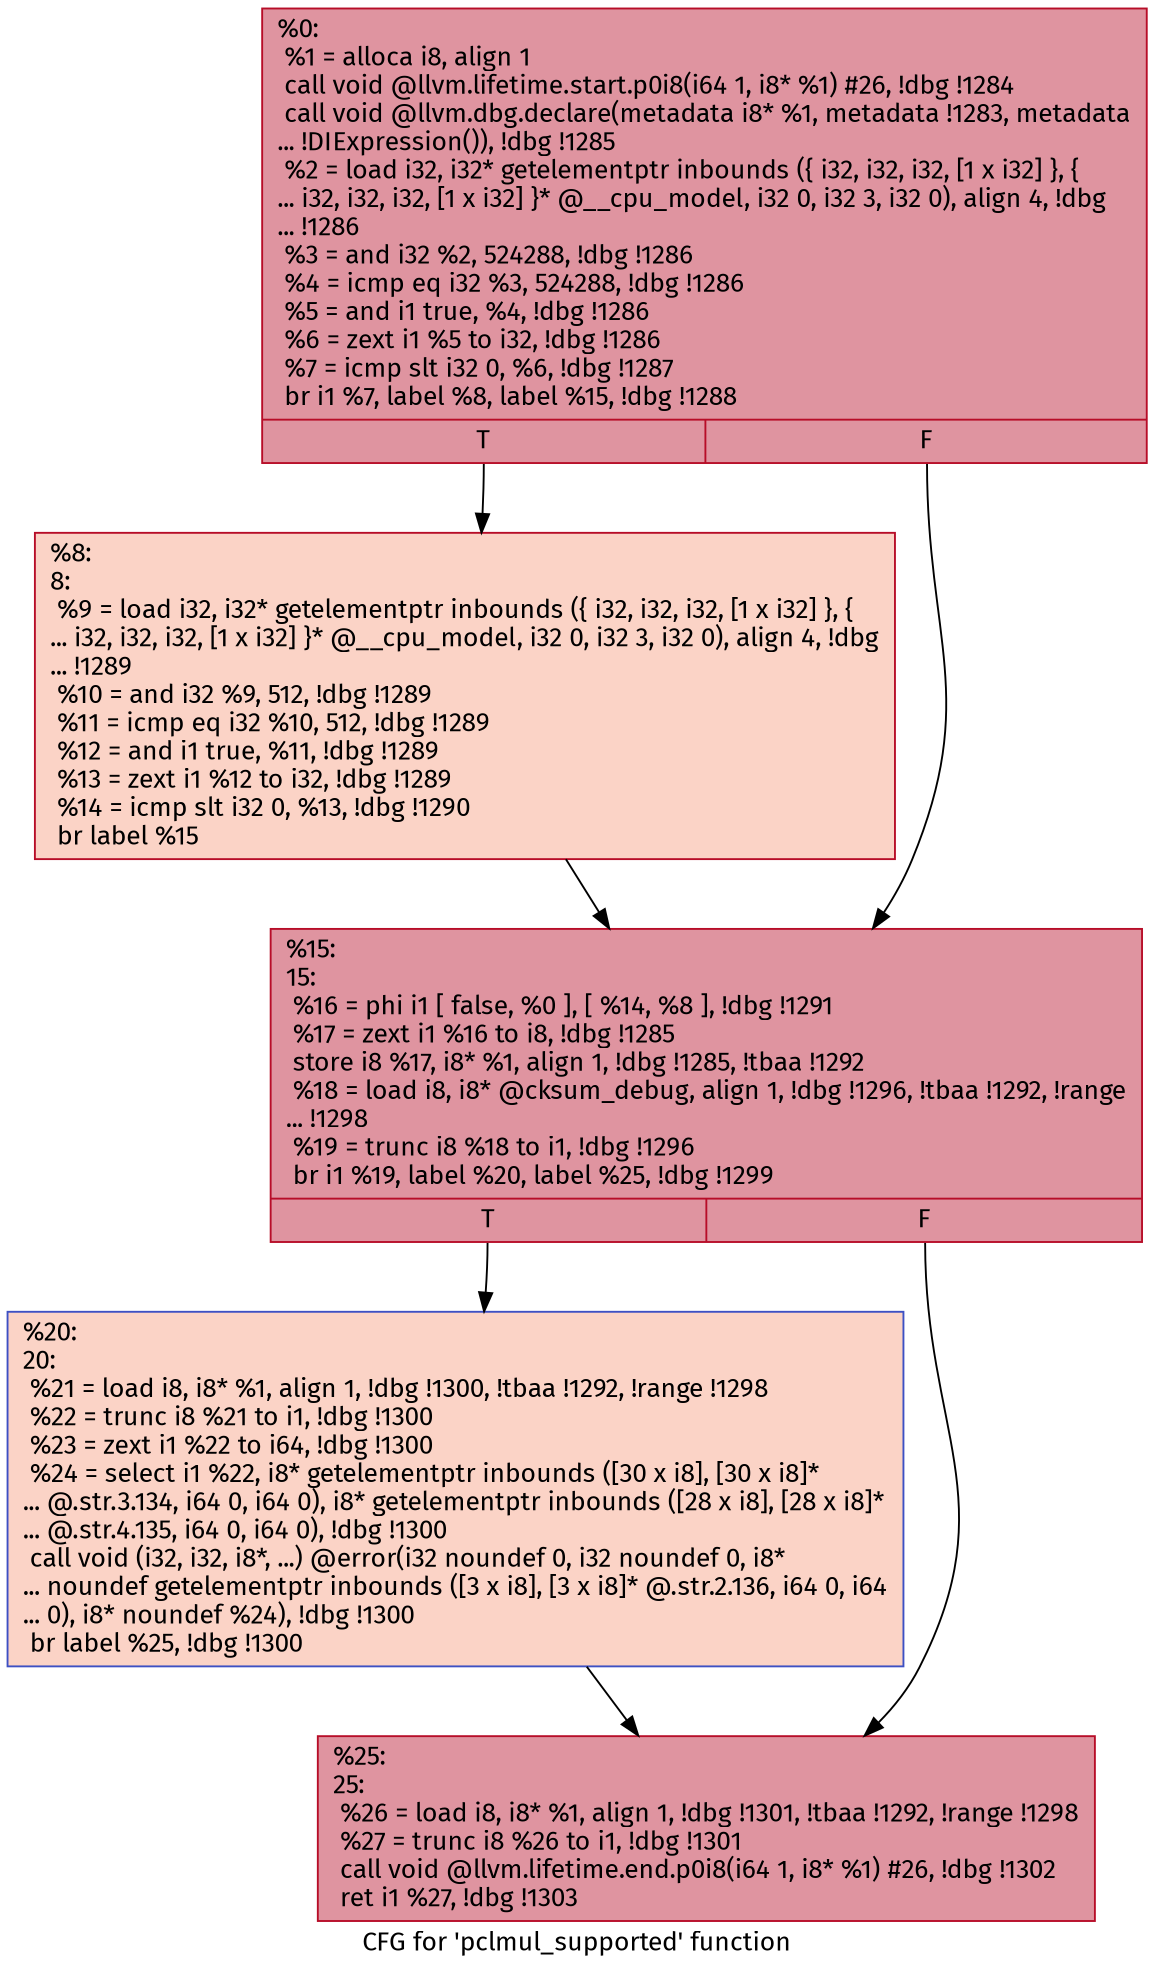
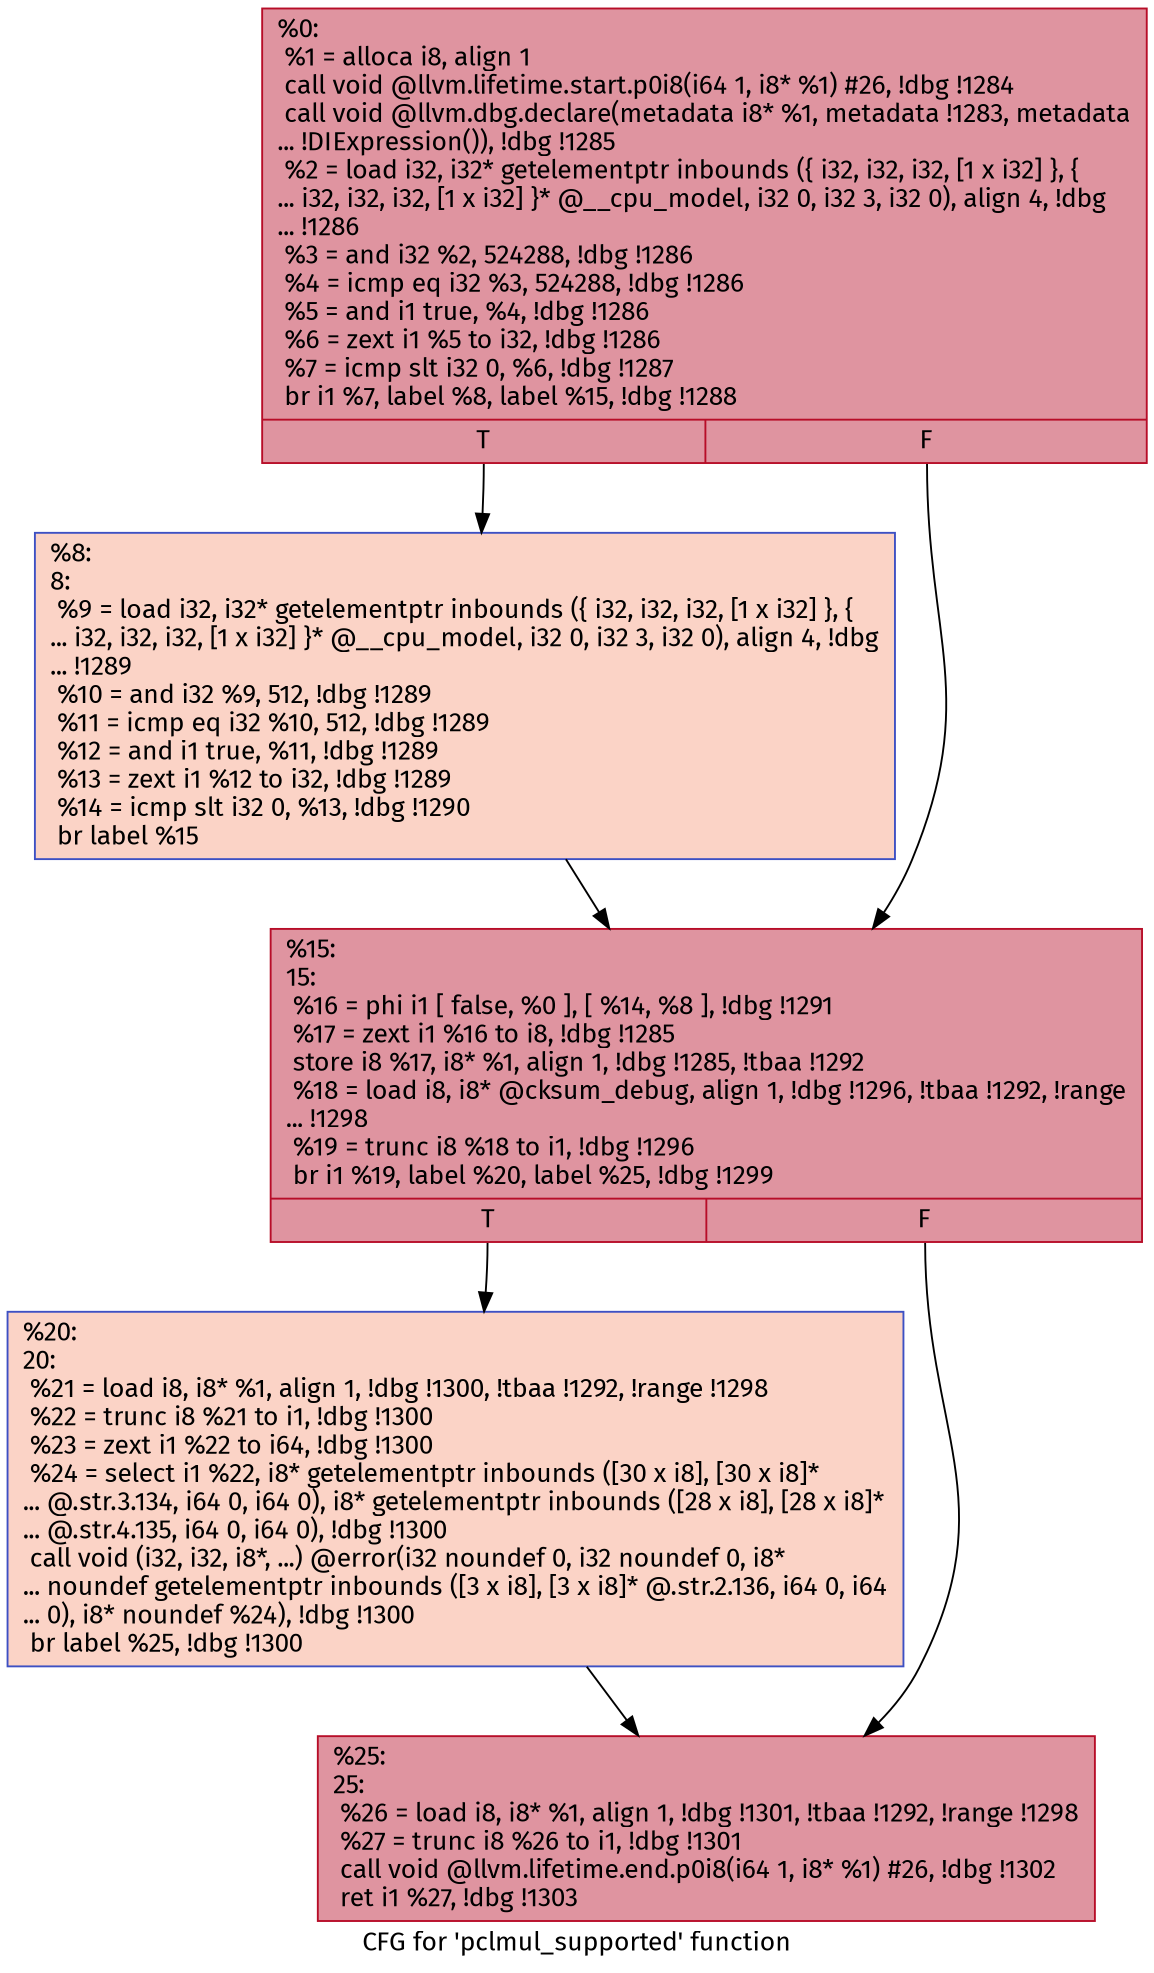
(465, 696) -> (465, 696)
